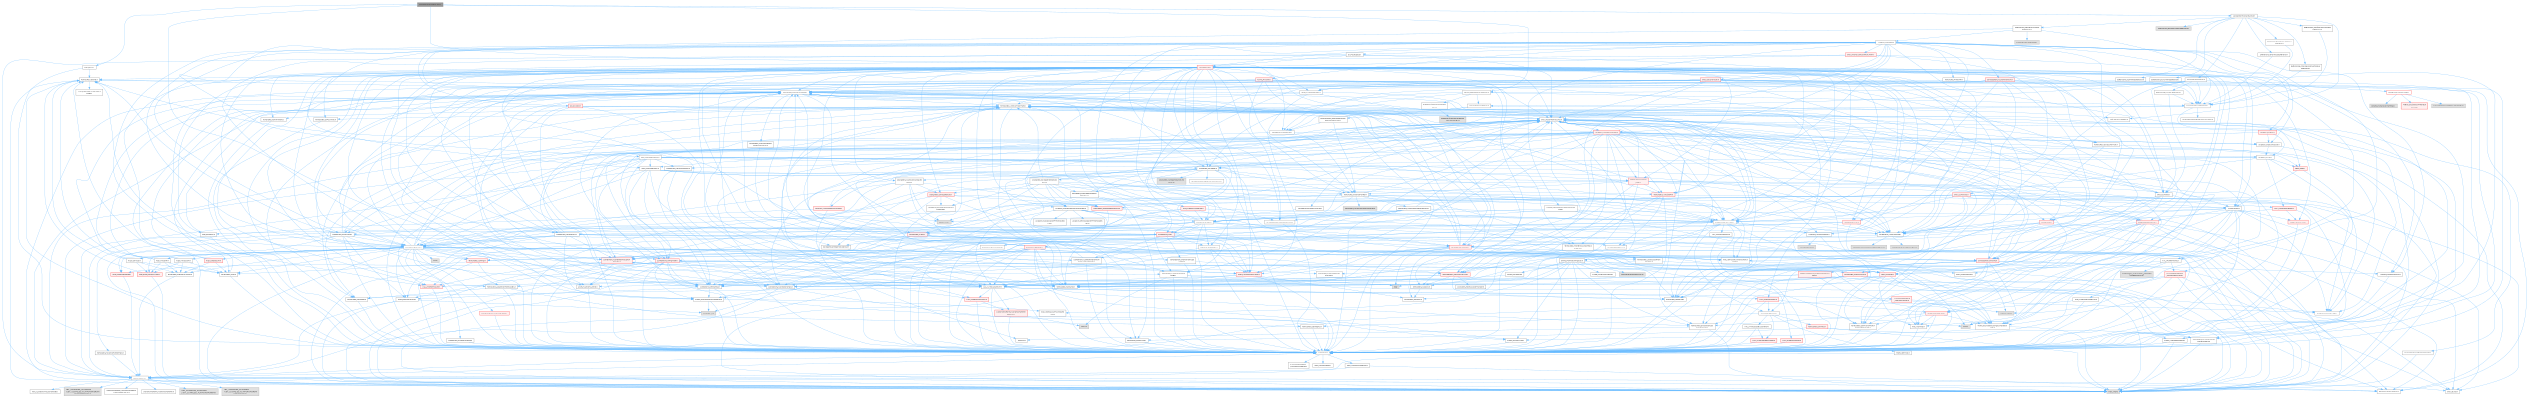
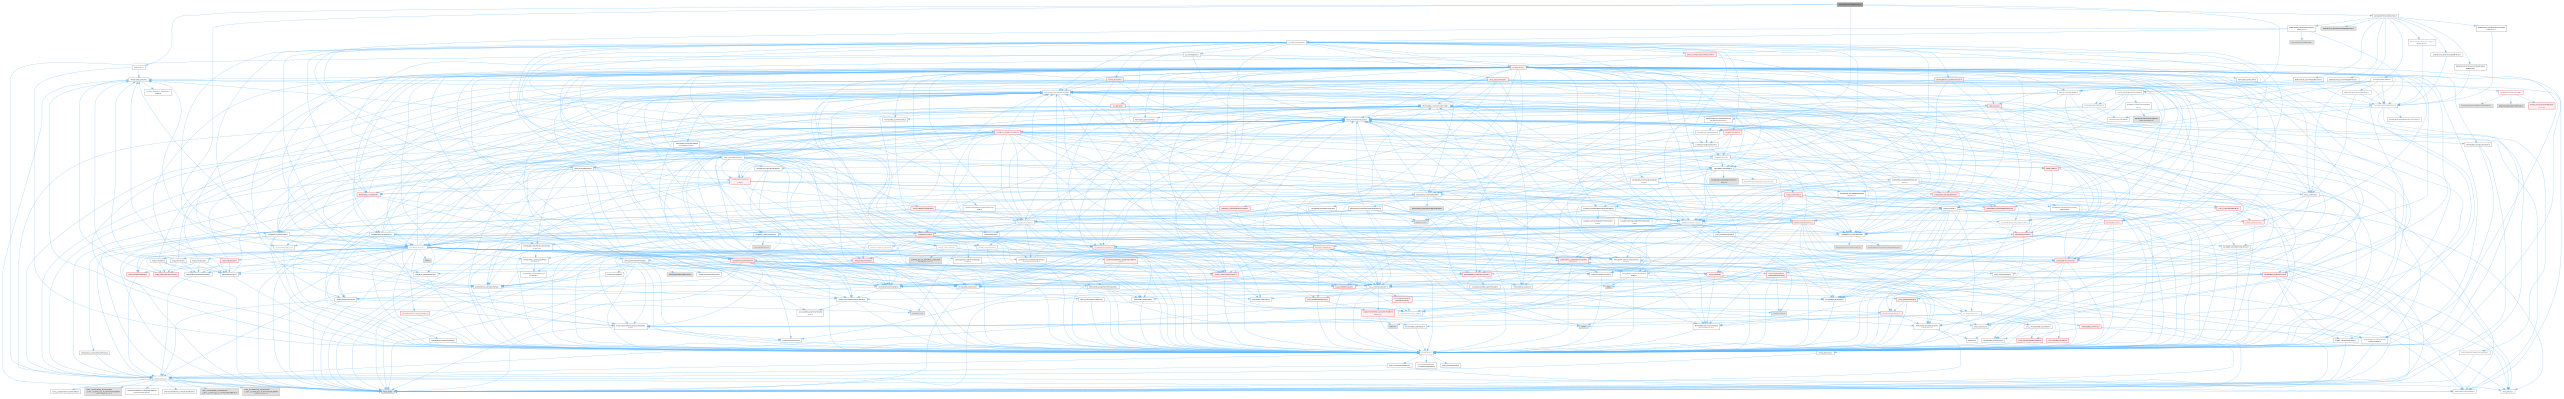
(1770, 151) -> (1602, 114)
(1965, 223) -> (1871, 139)
(2085, 333) -> (506, 344)
